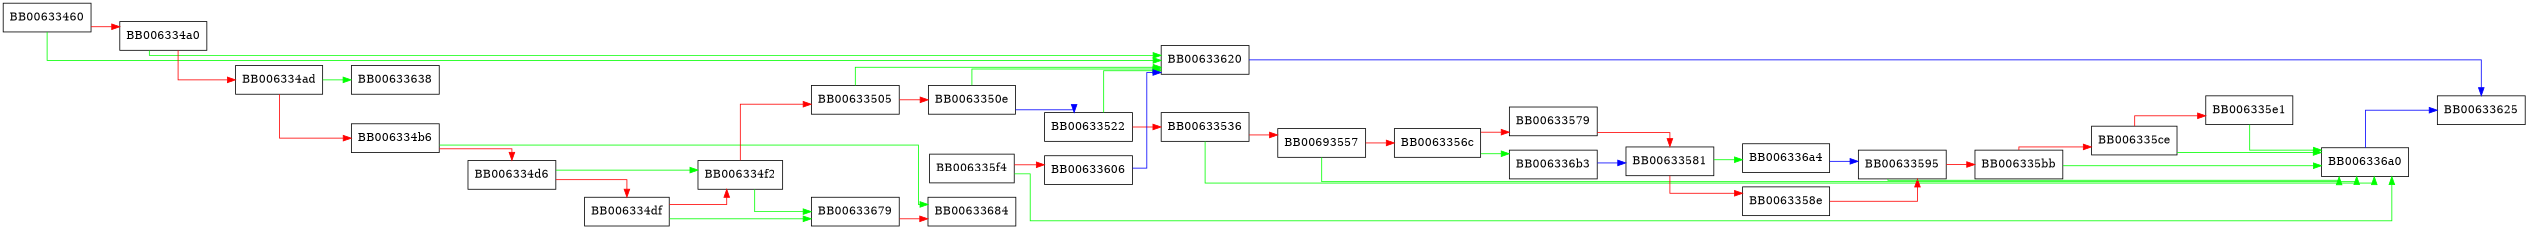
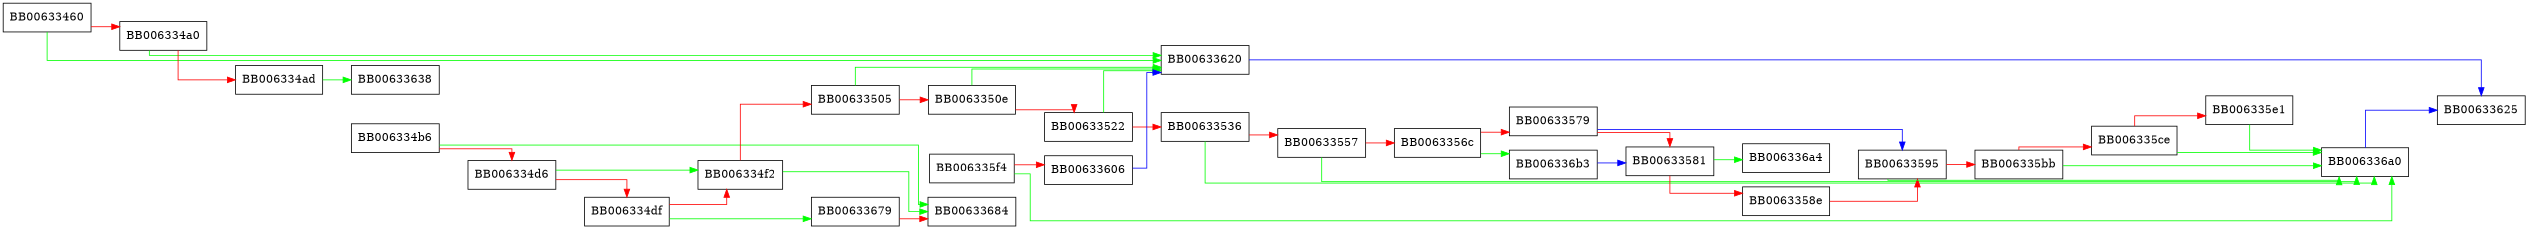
(1045, 110) -> (1045, 110)
(289, 138) -> none
(1322, 143) -> (1322, 143)
(1840, 161) -> (1756, 129)
(768, 212) -> (871, 172)
